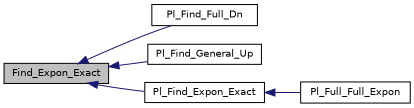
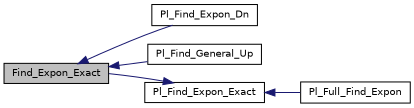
(205, 15) -> (205, 15)
(121, 88) -> (136, 77)
(355, 93) -> (355, 93)
